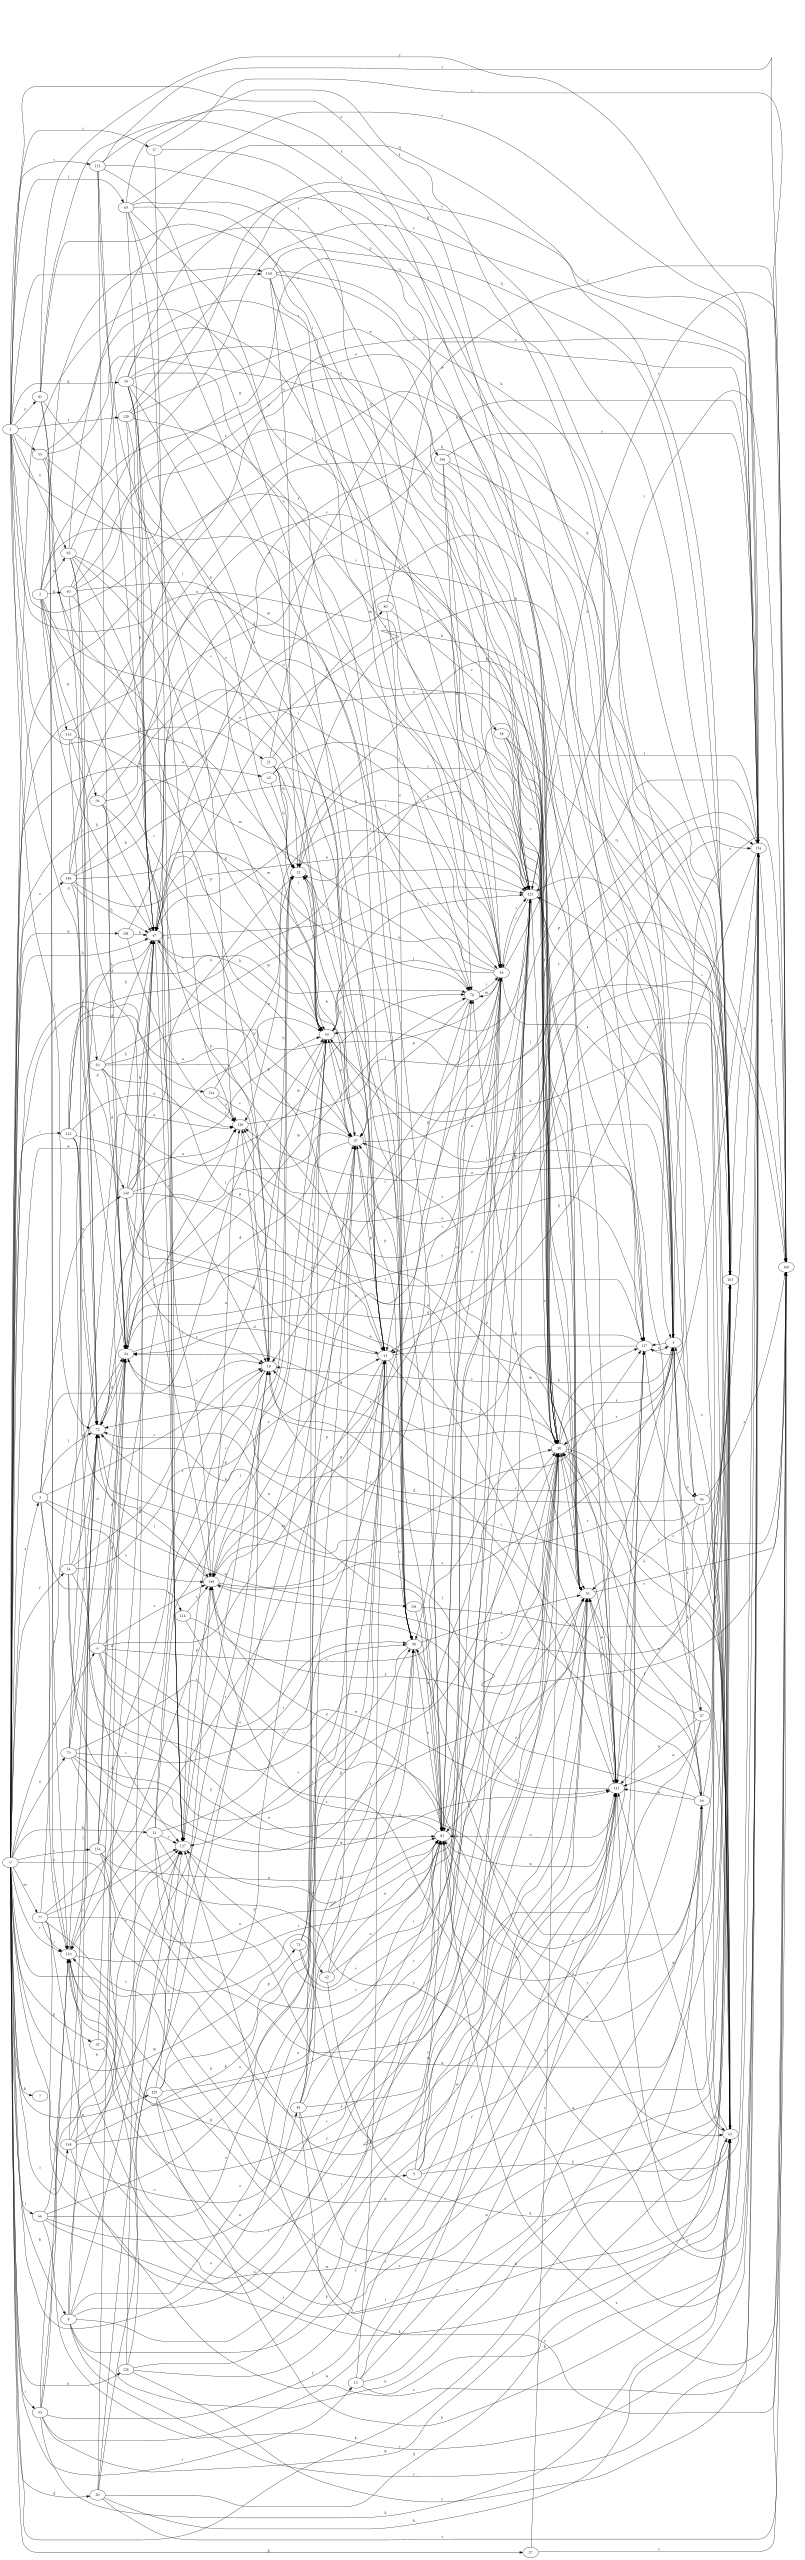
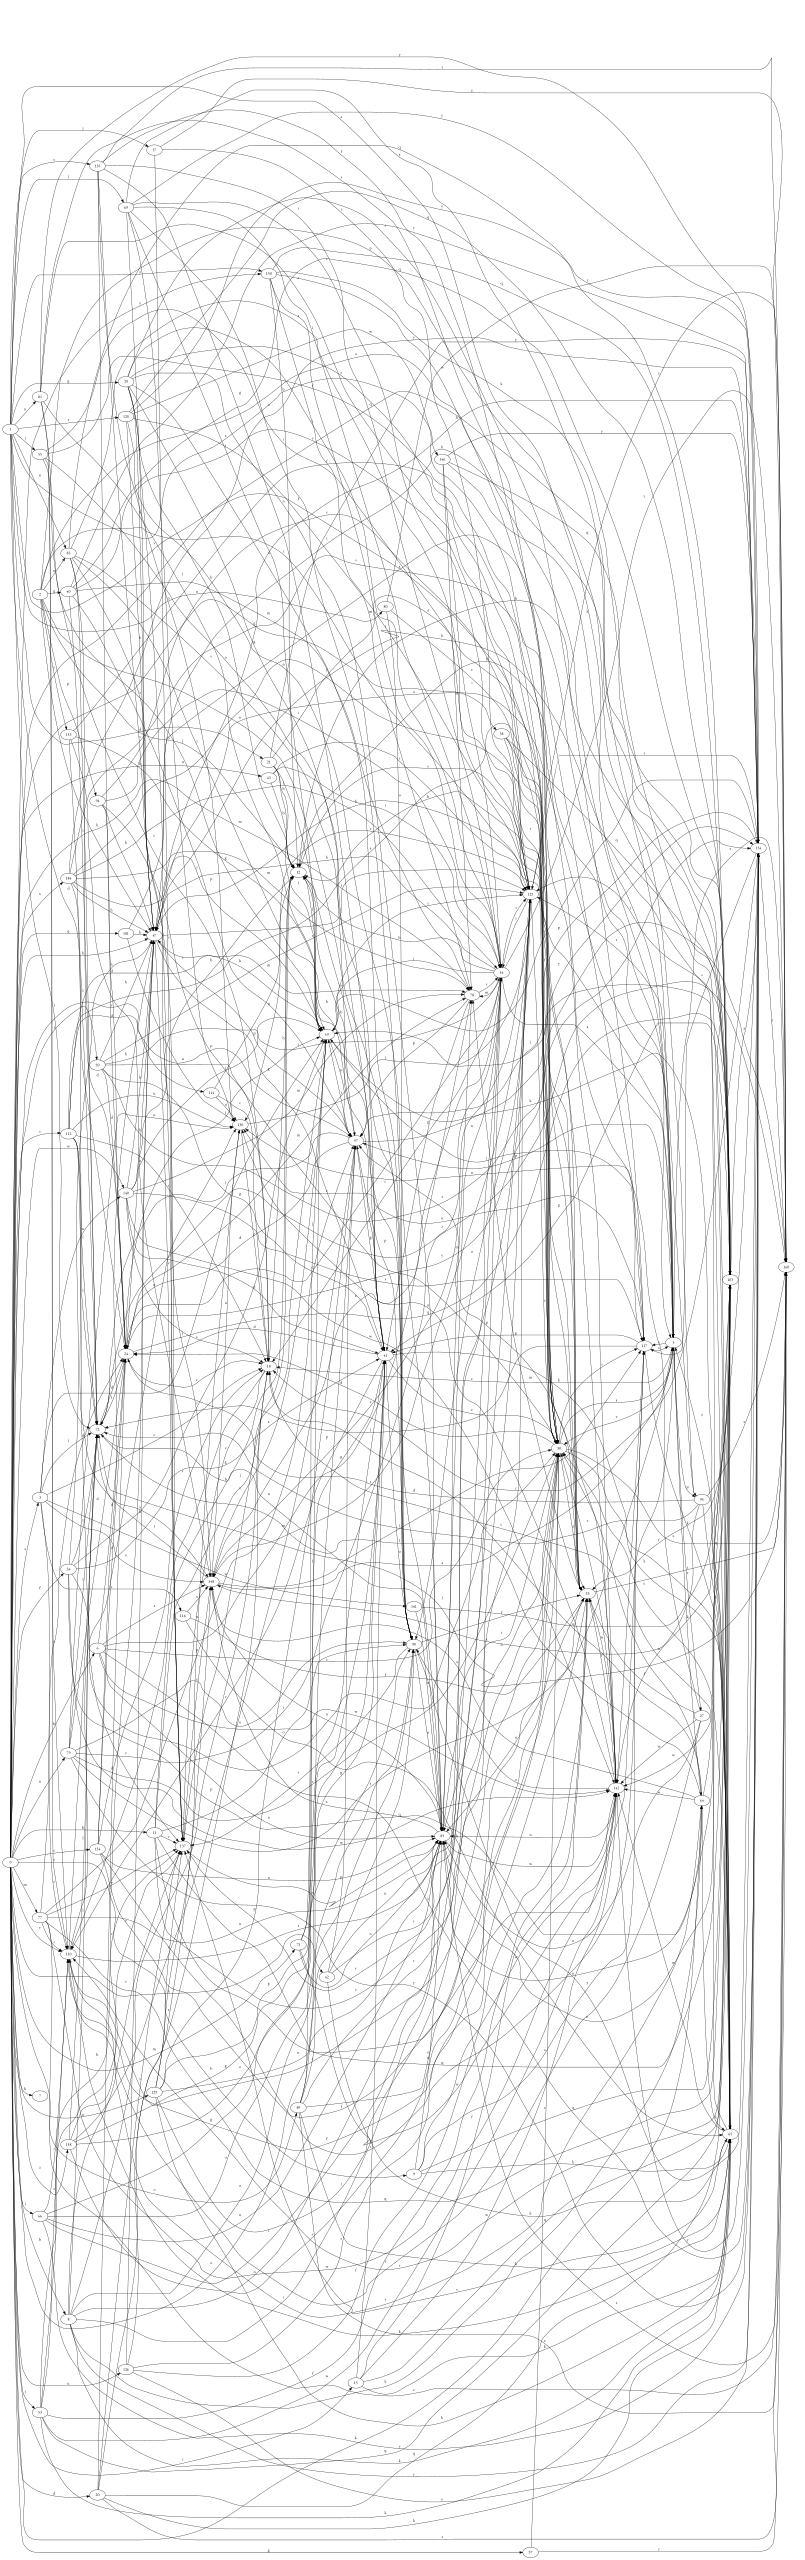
(179, 1157) -> (197, 1635)
(98, 2045) -> none
(432, 2095) -> (450, 2451)
